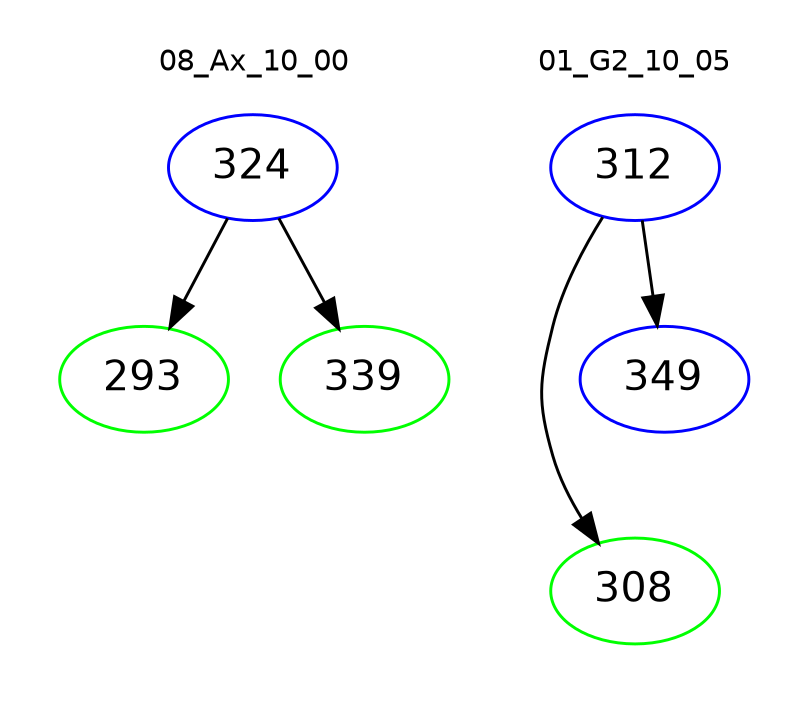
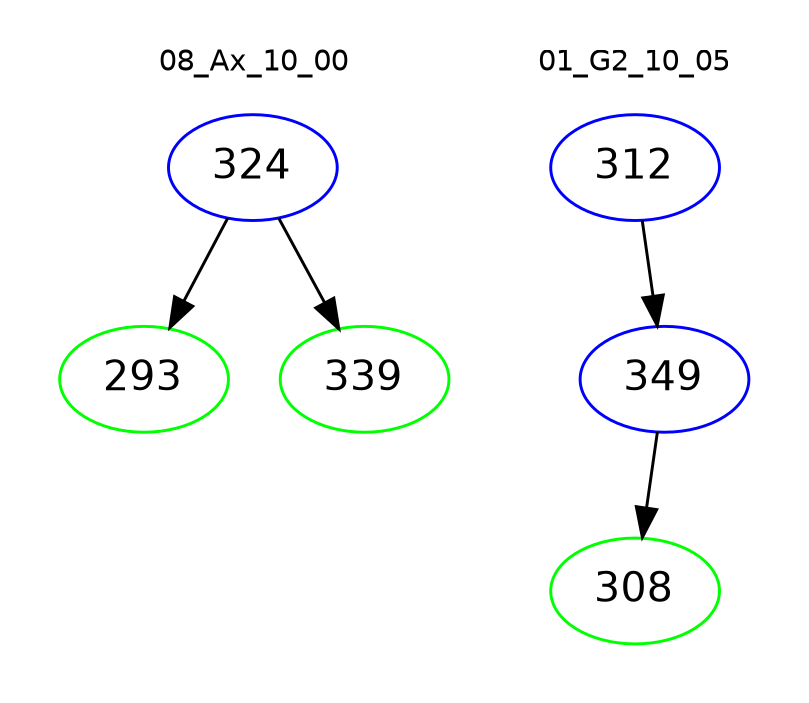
(544, 366) -> (652, 470)
